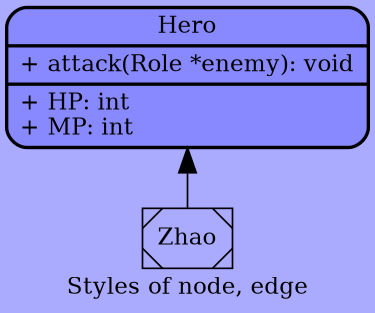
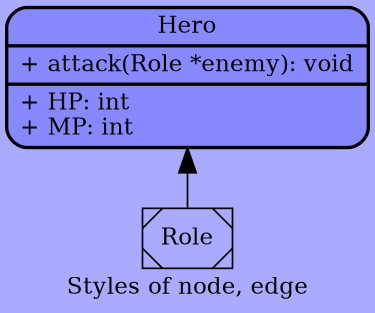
(188, 238) -> (188, 238)
